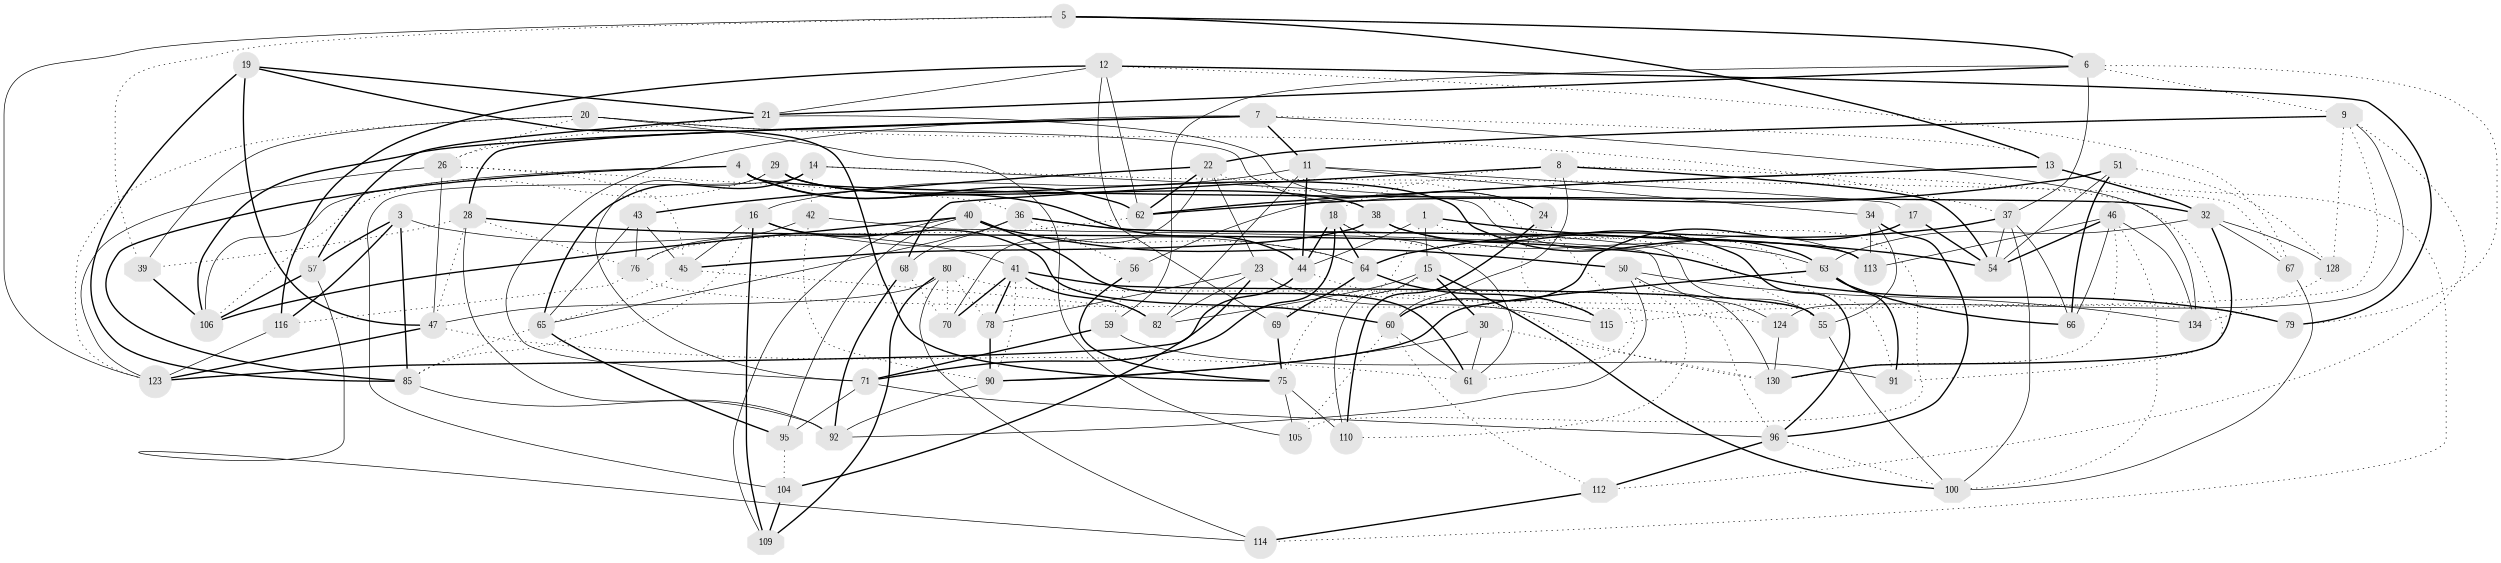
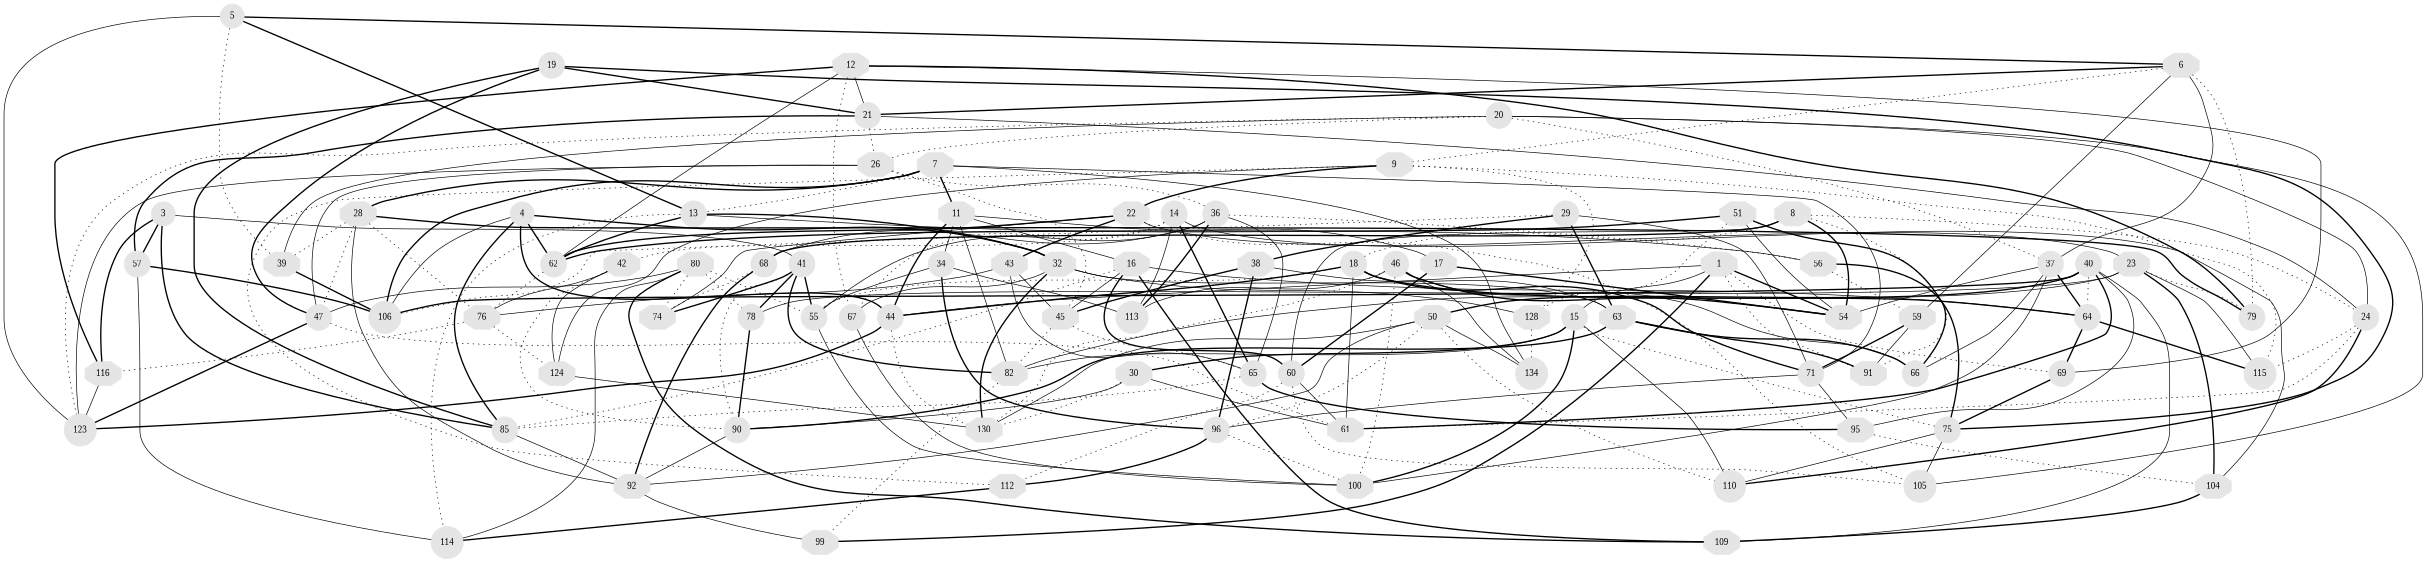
(947, 325) -> (657, 317)
none -> (820, 543)
